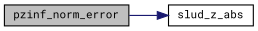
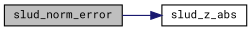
(67, 15) -> (63, 15)
